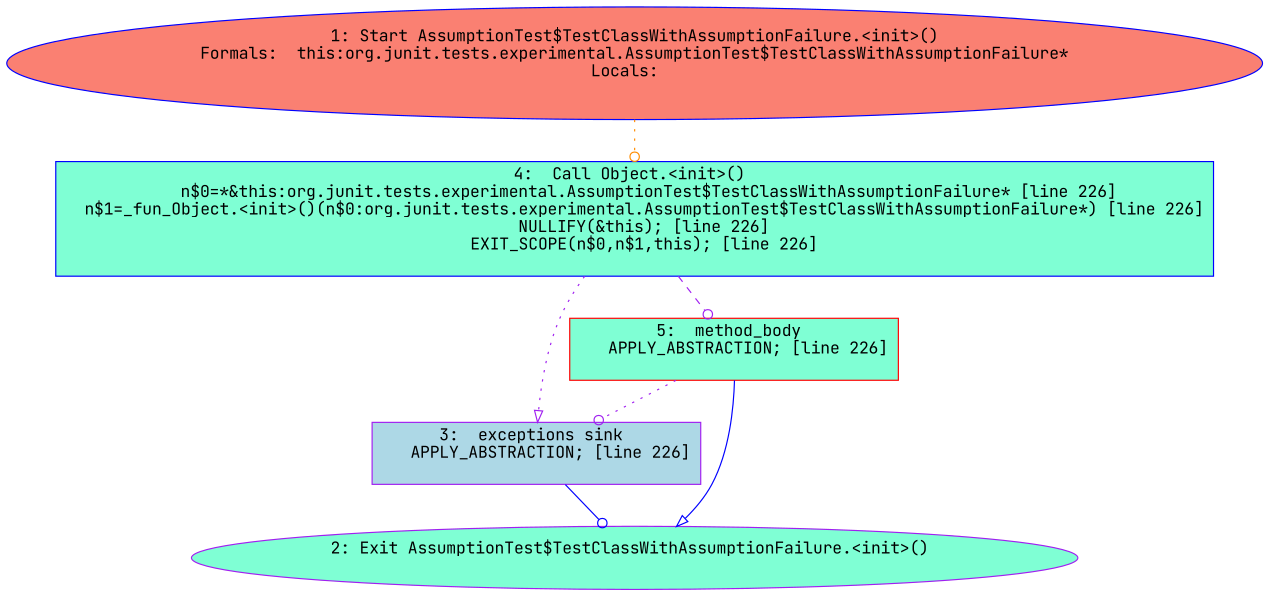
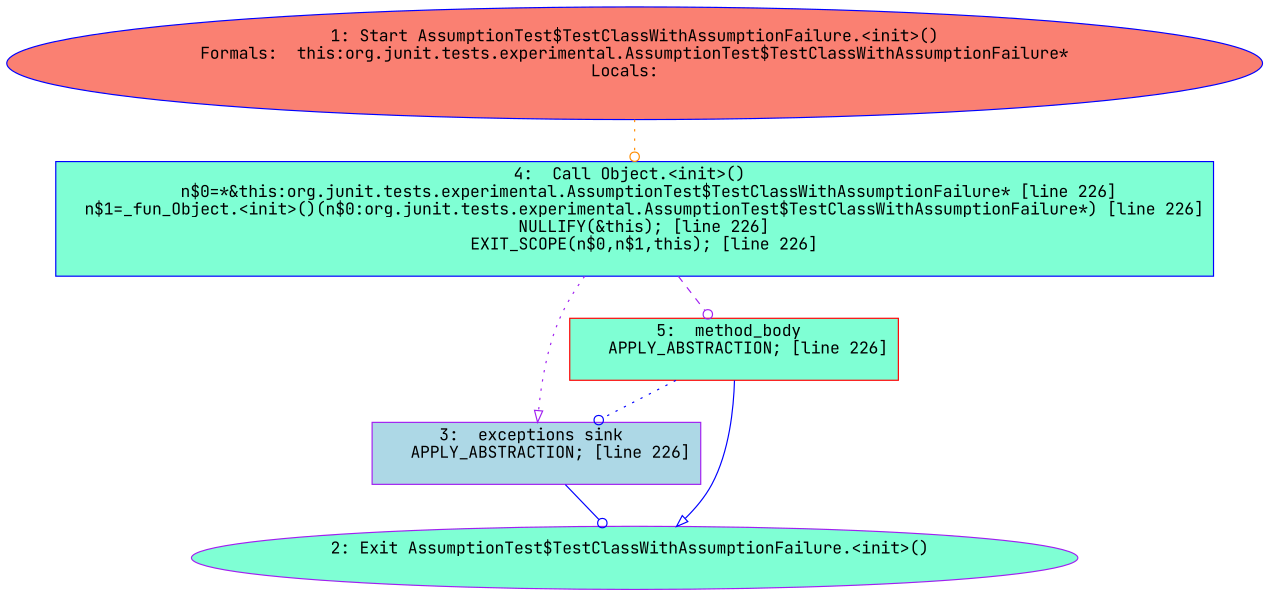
(639, 399) -> (639, 399)
